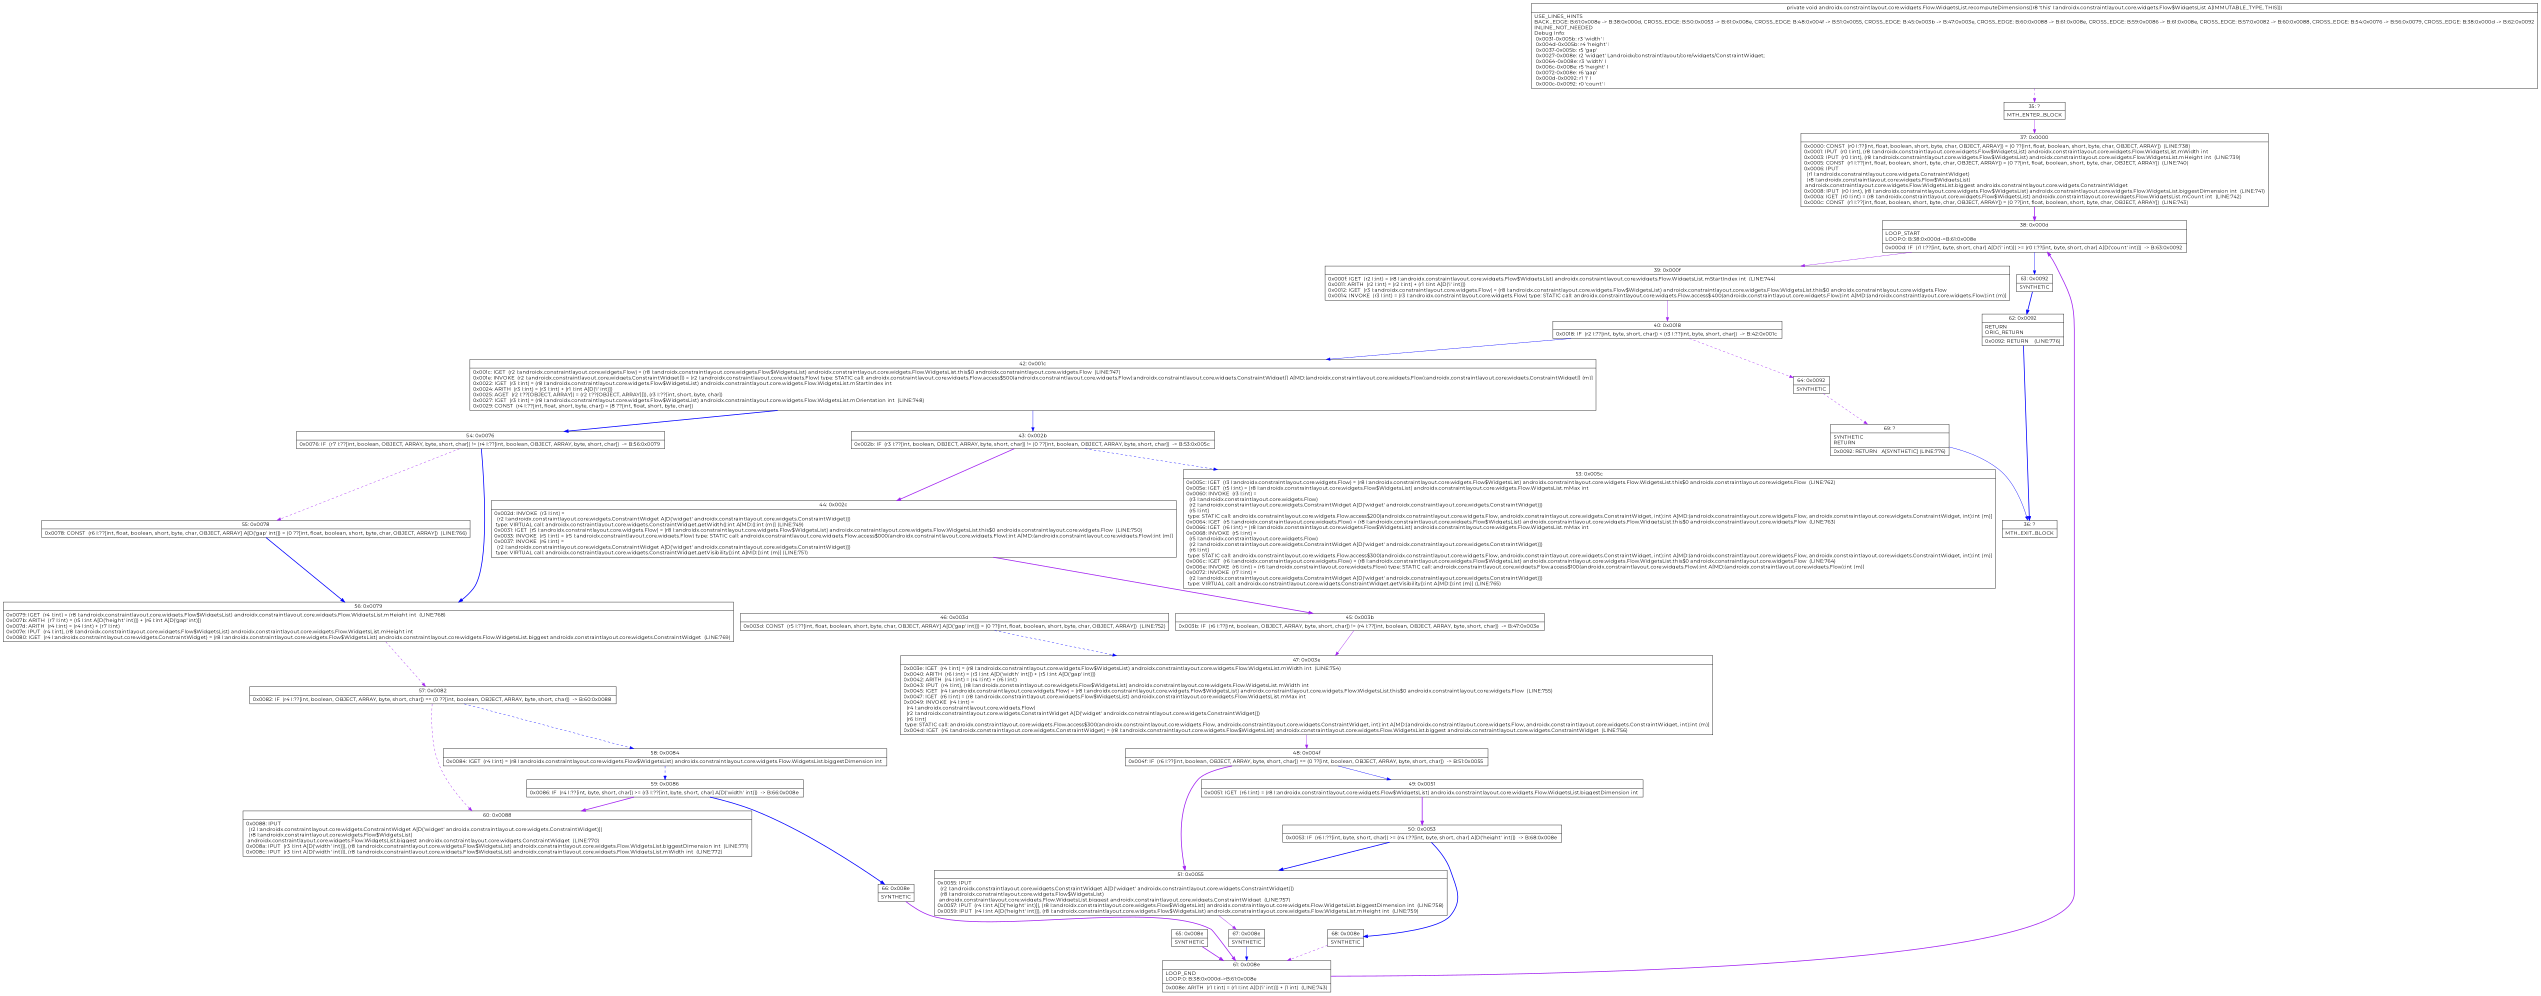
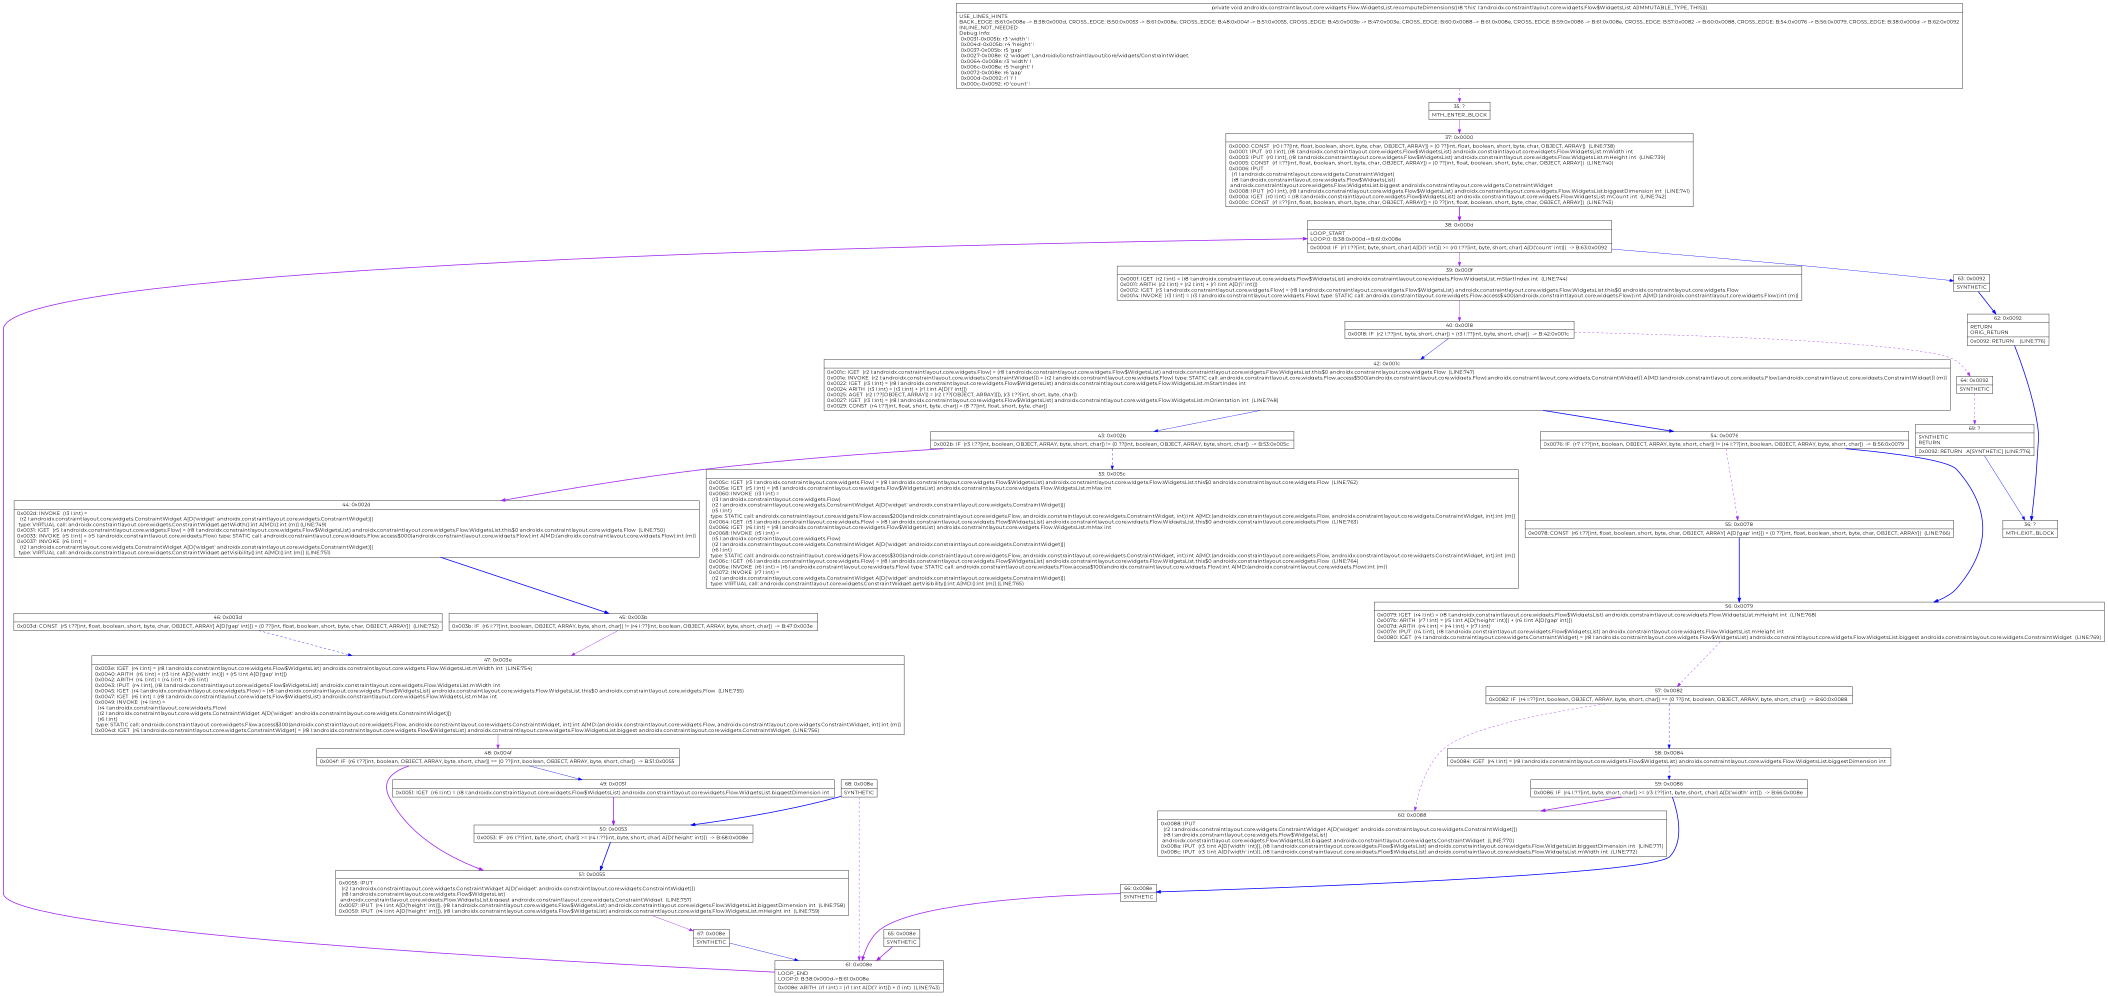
(1151, 585) -> (523, 585)
(1449, 917) -> (768, 813)
